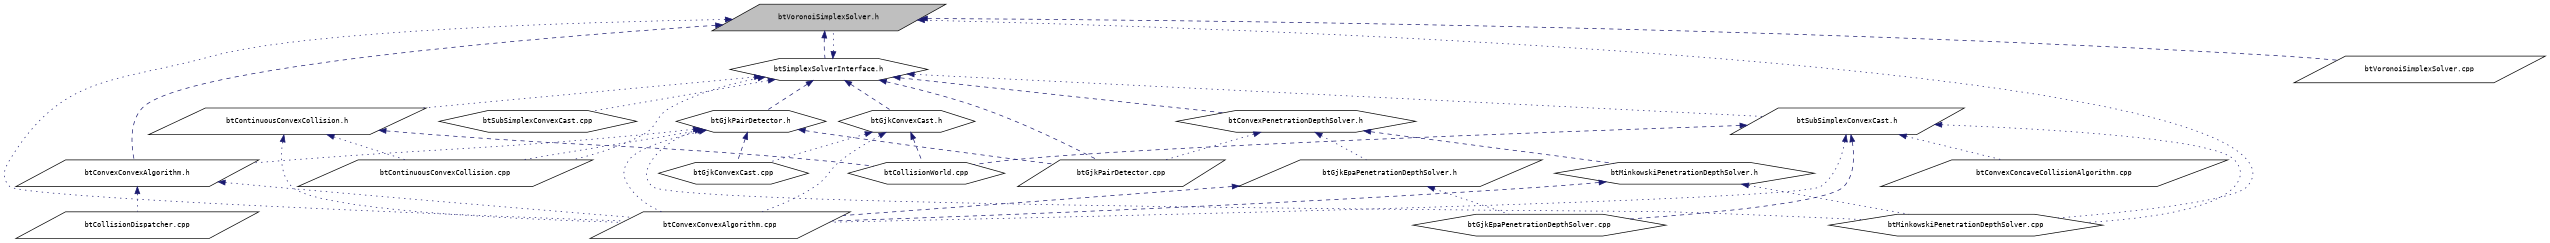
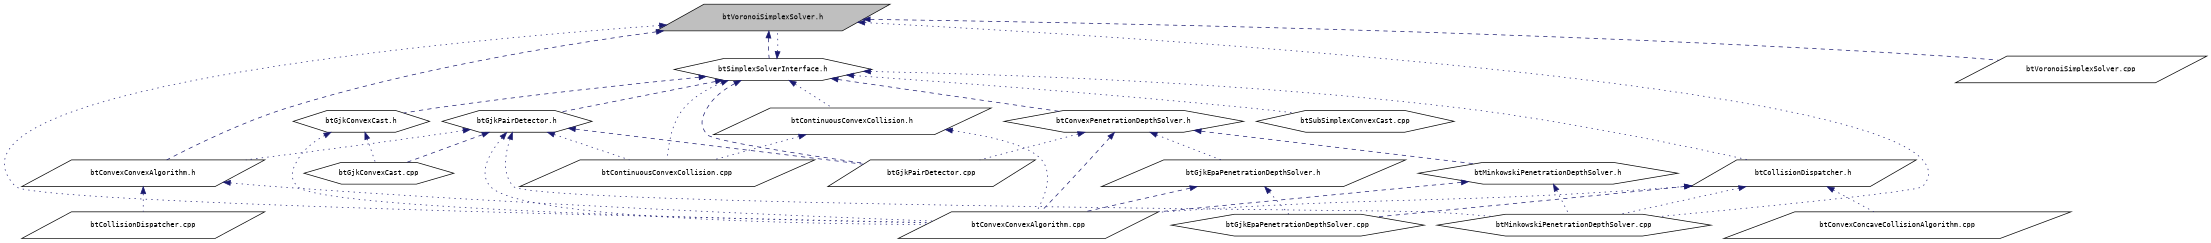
(1847, 121) -> (1803, 173)
(926, 173) -> none
none -> (1076, 175)
